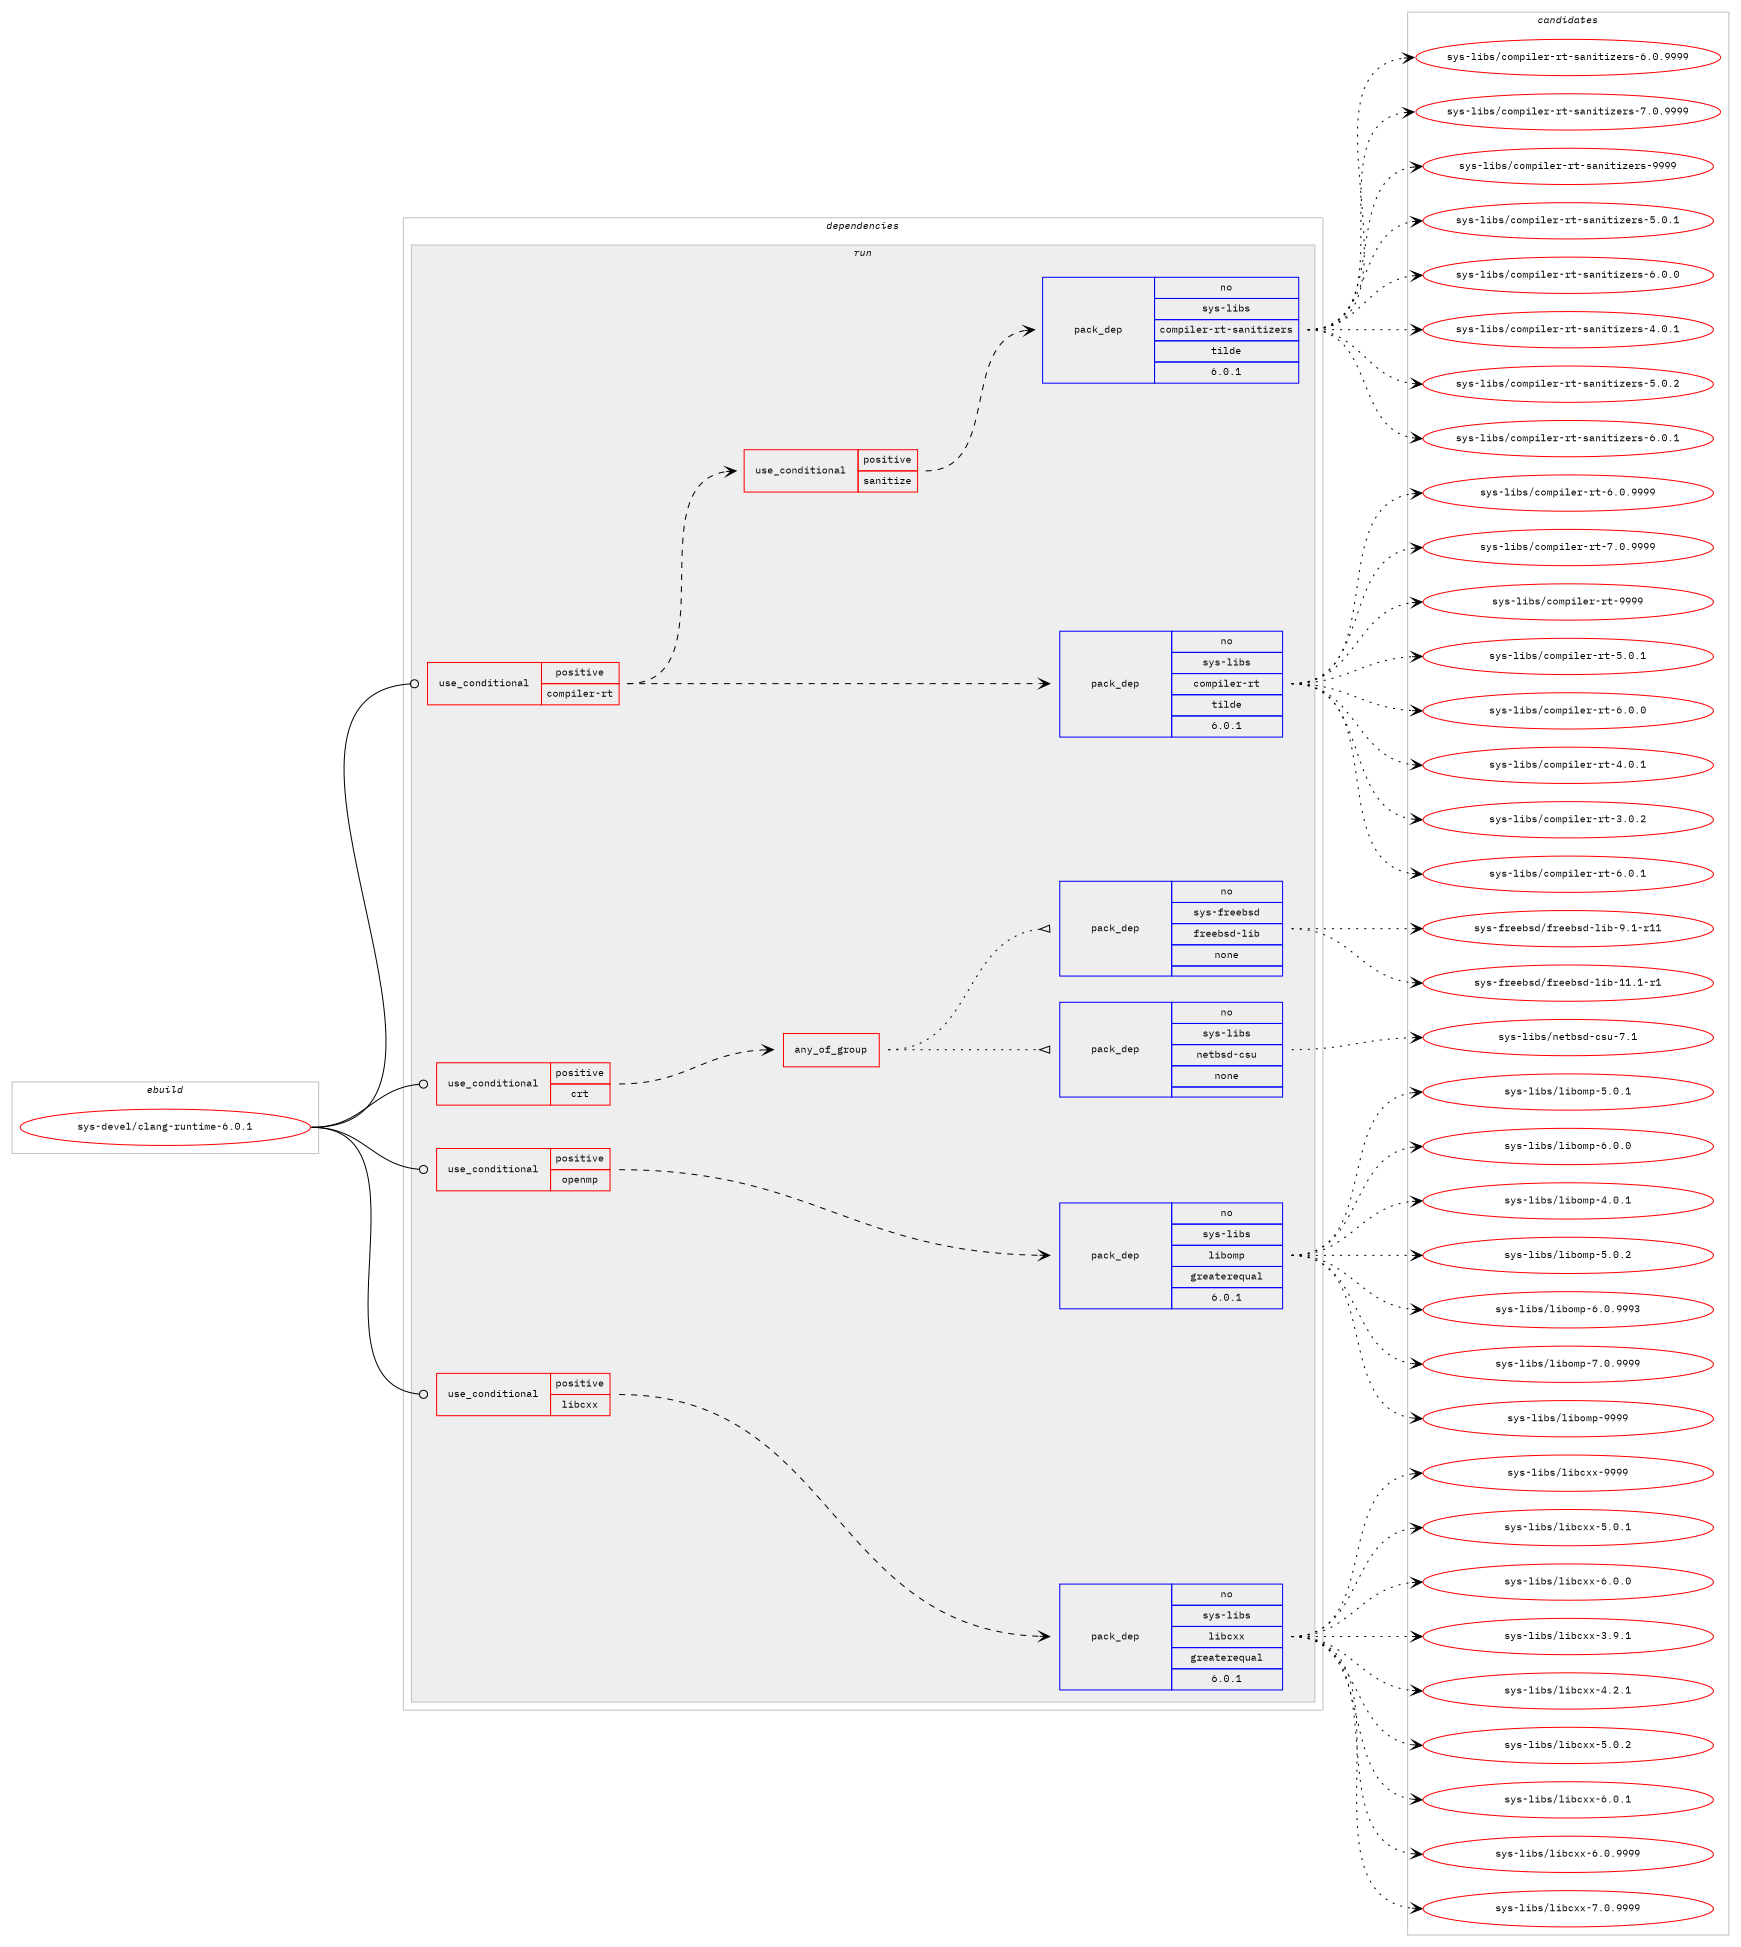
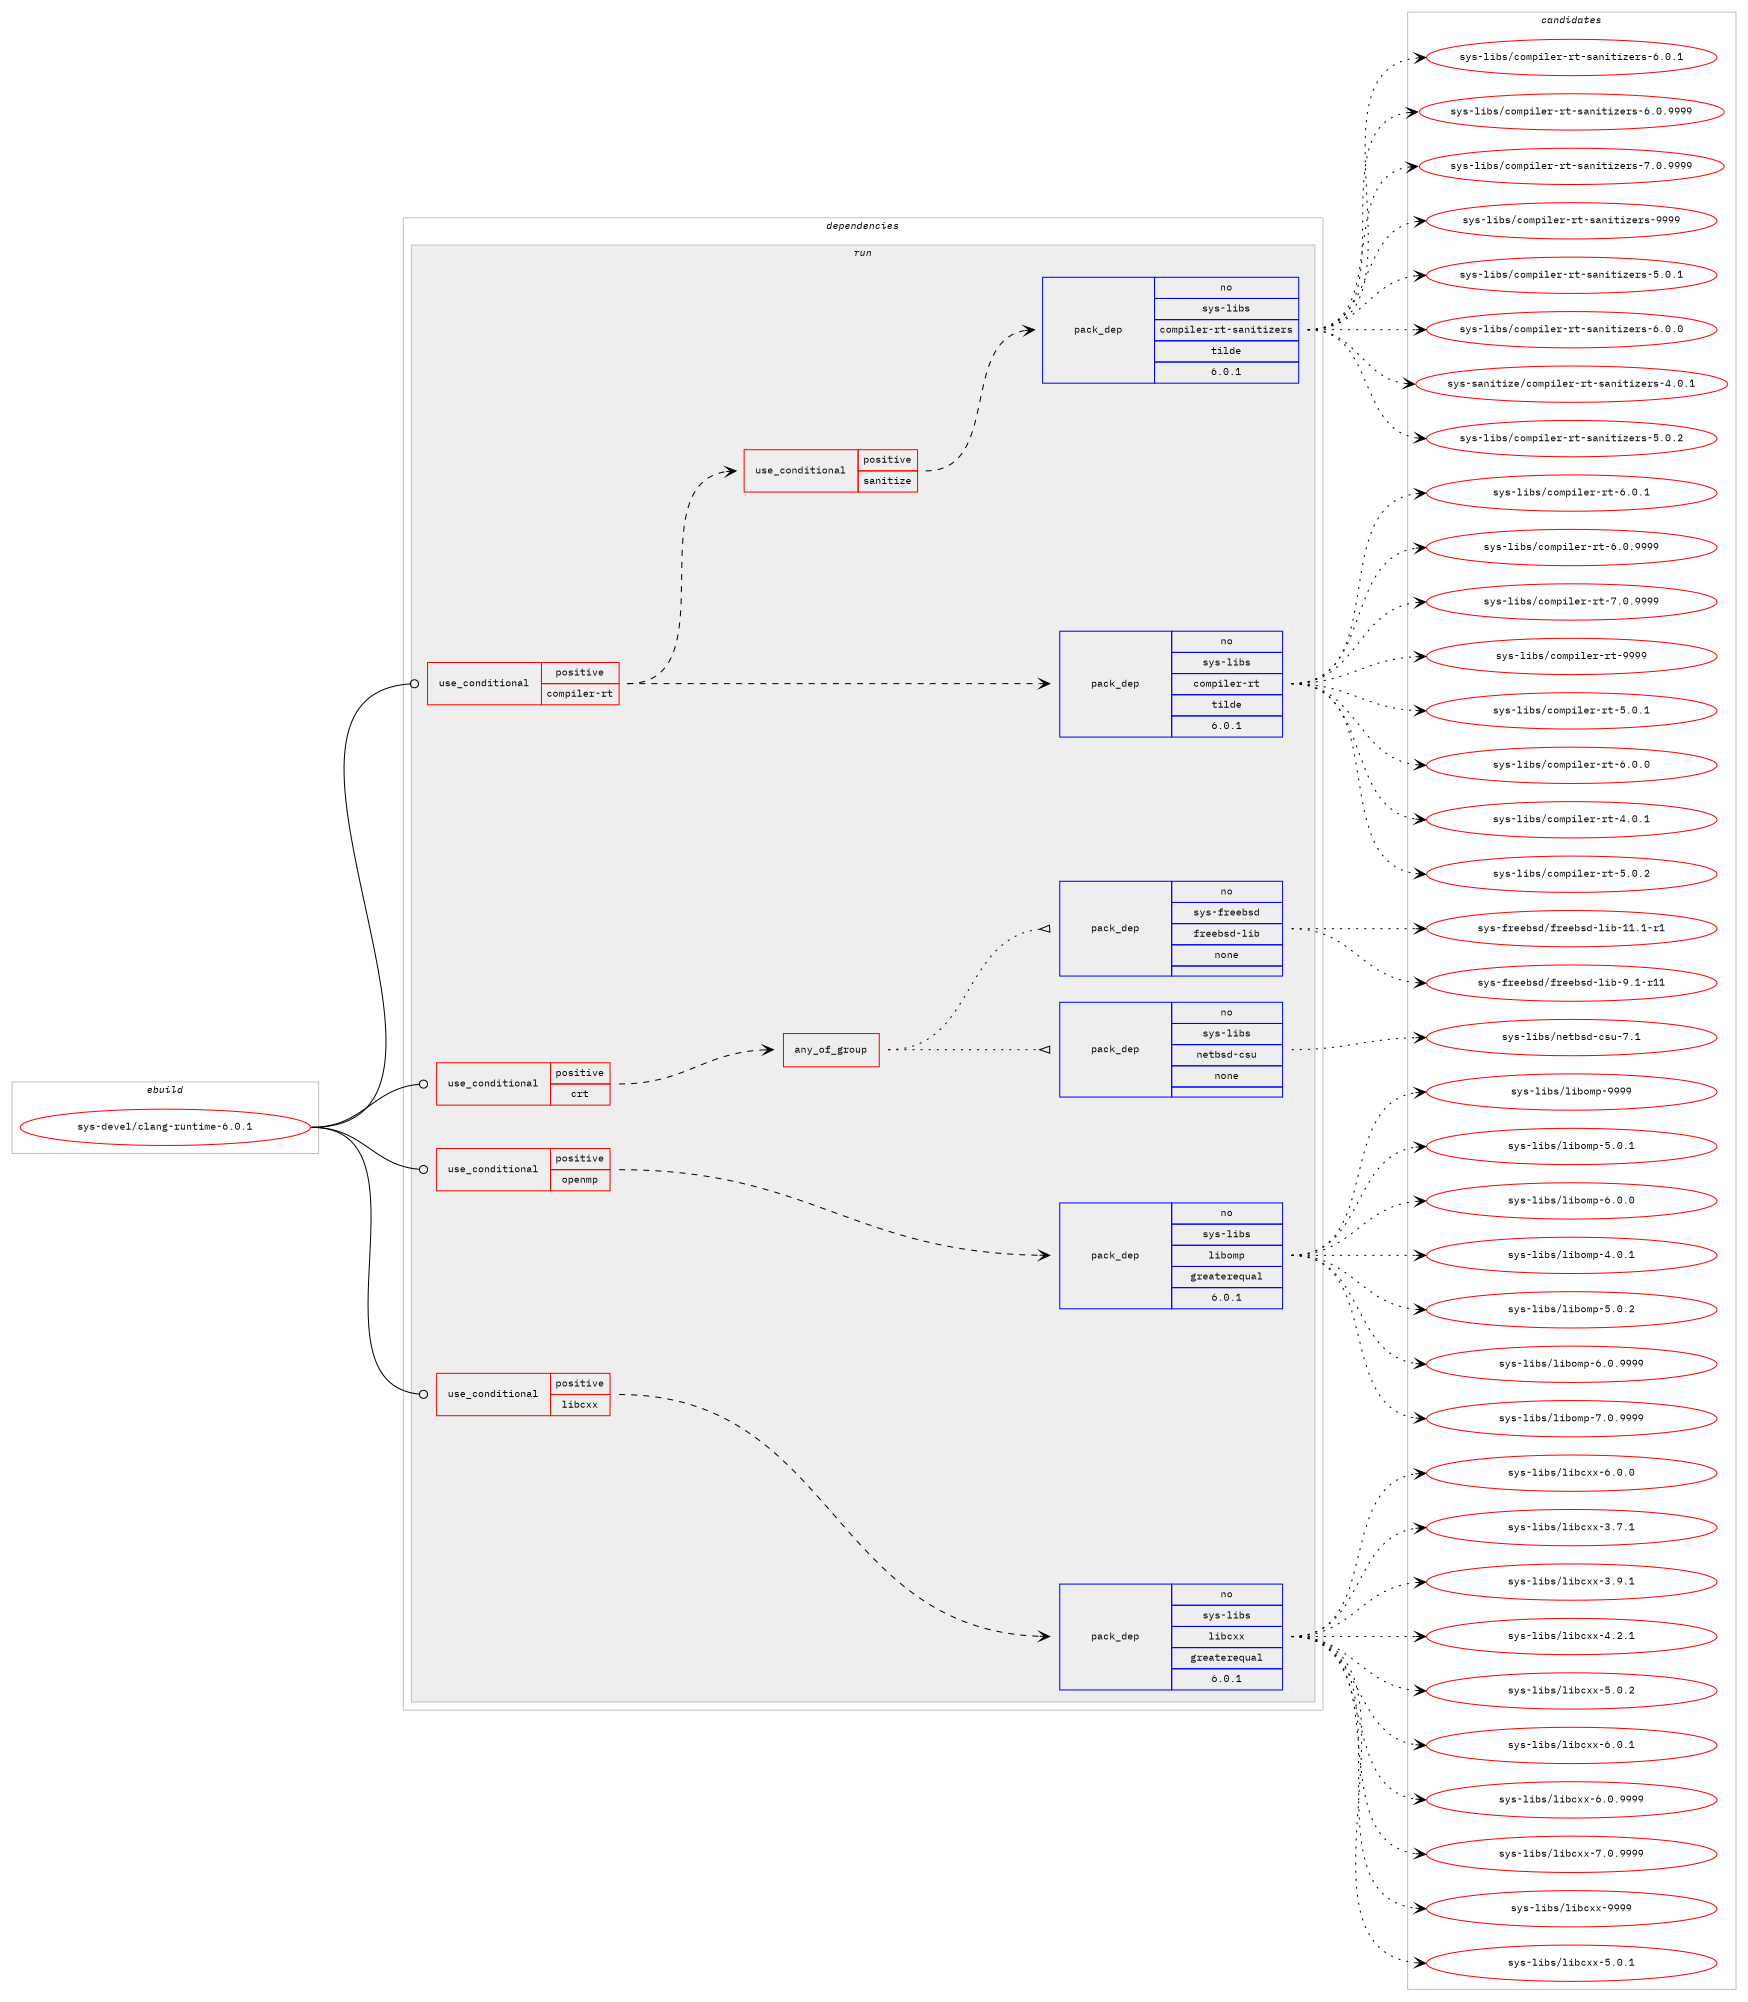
(1568, 330) -> (1572, 384)
(1568, 820) -> (1572, 874)
(1568, 1310) -> (1572, 1364)
none -> (1572, 1528)
